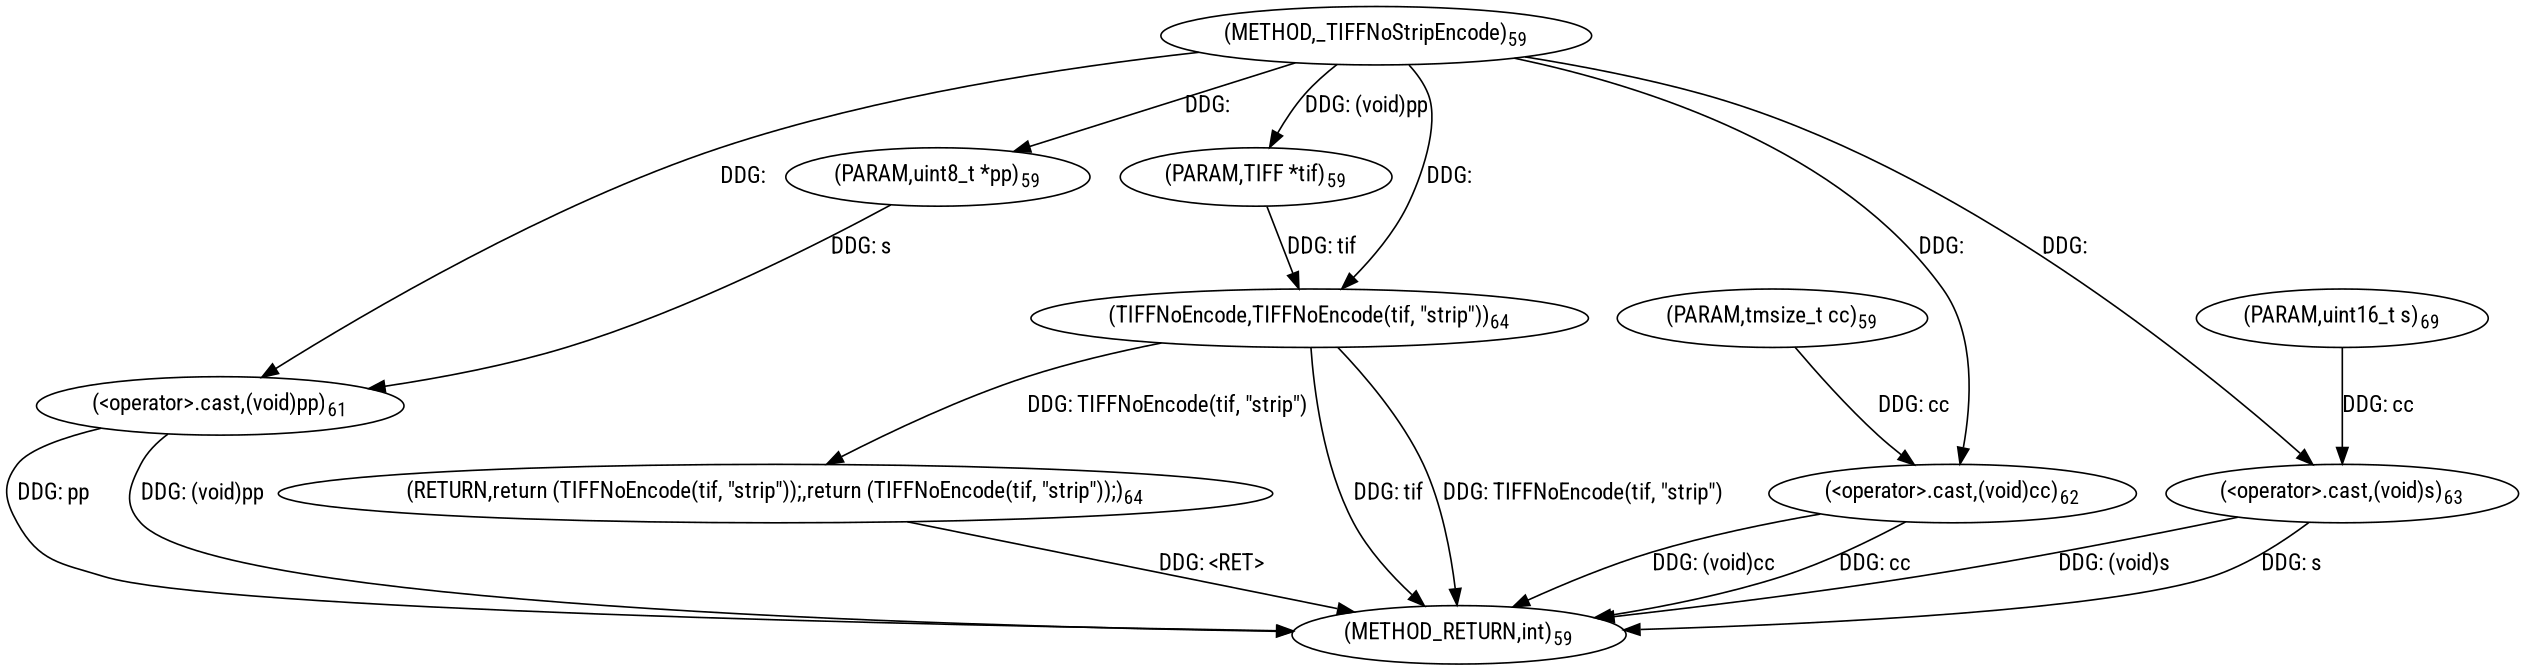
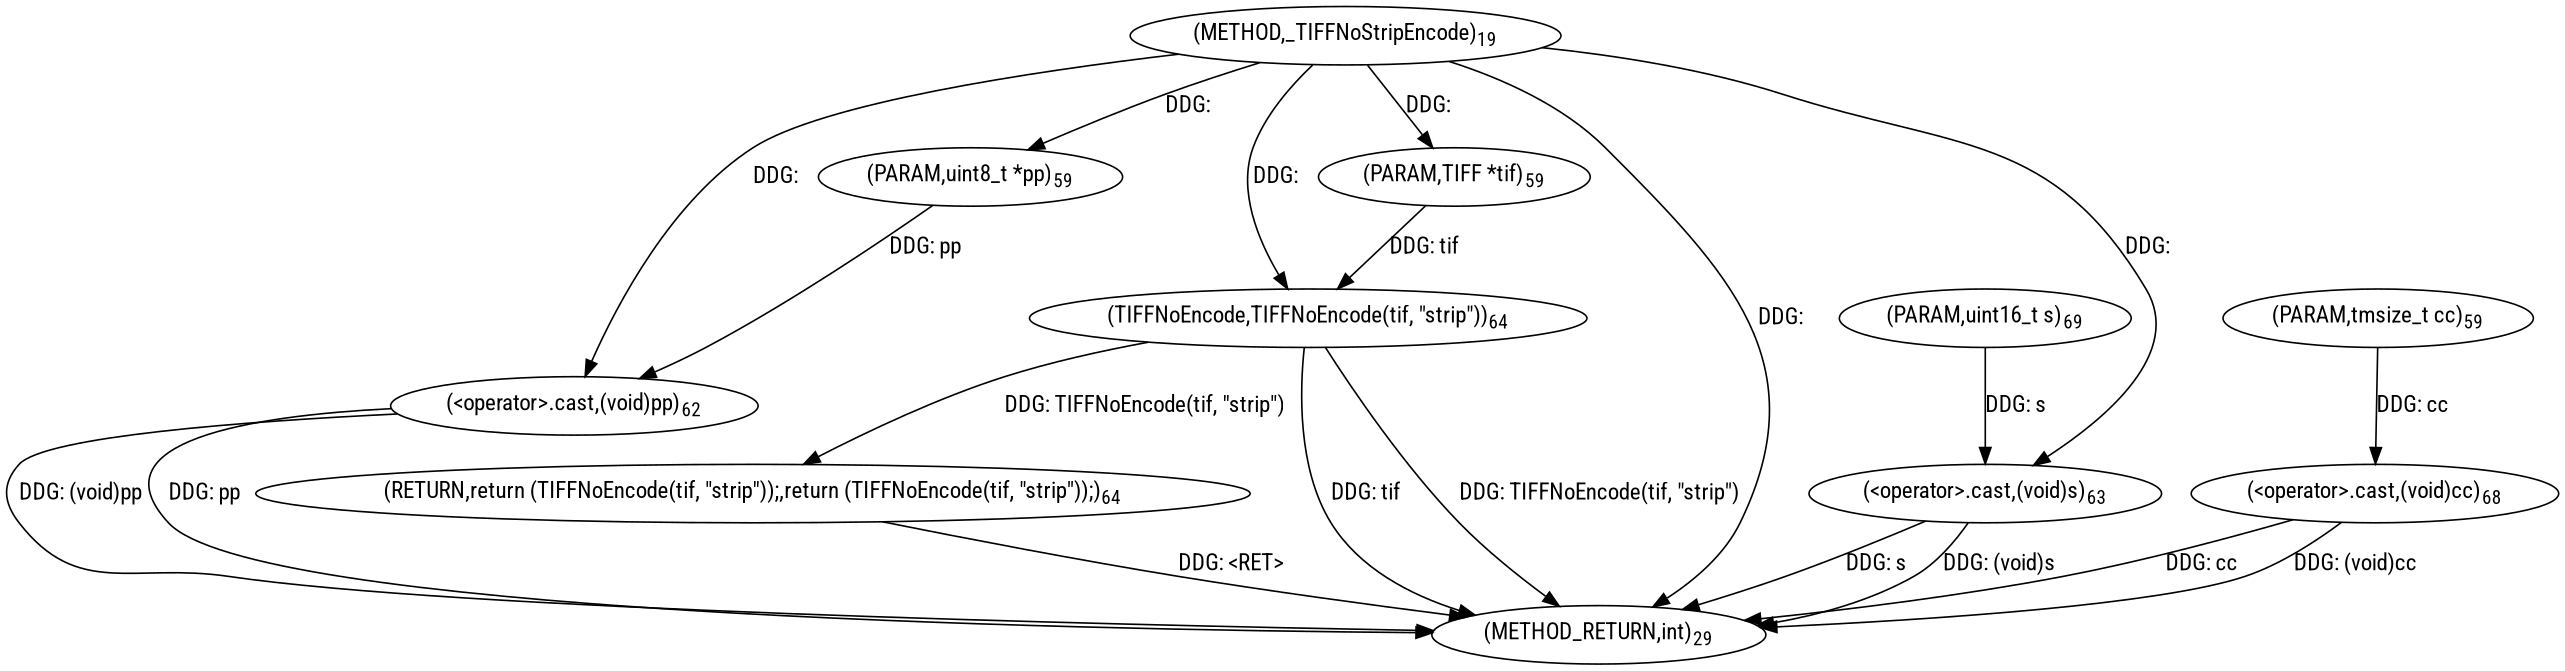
(1518, 33) -> (1488, 33)
(1367, 106) -> (1431, 106)
(1821, 177) -> (1725, 282)
(862, 248) -> (926, 248)
(338, 403) -> (692, 403)
(2379, 406) -> (2016, 406)
(2070, 491) -> (2493, 491)
(1564, 632) -> (1704, 632)
